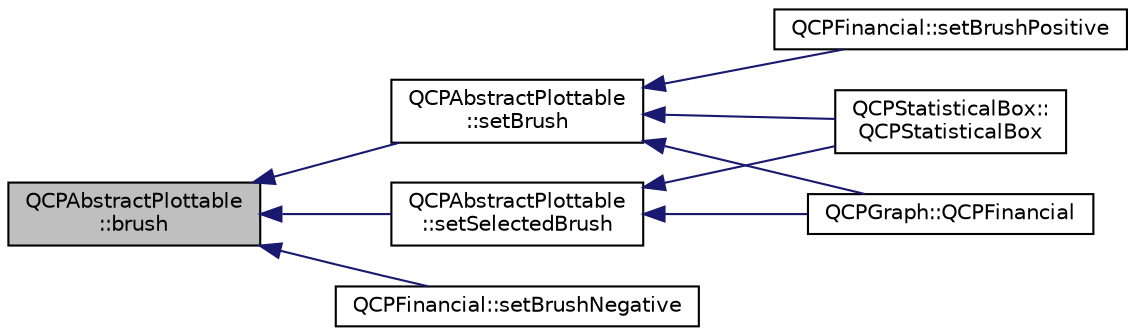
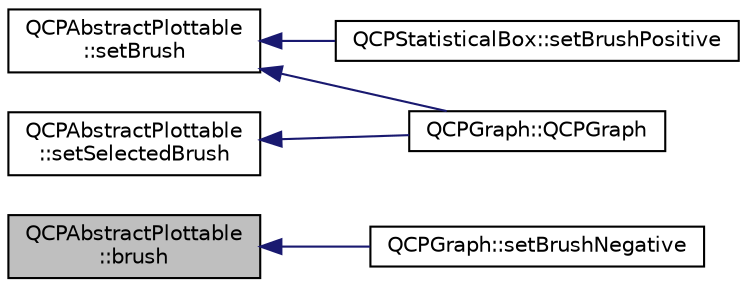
(951, 29) -> (537, 41)
(951, 122) -> none
(336, 160) -> none
(337, 214) -> none
(951, 214) -> (537, 131)
(517, 306) -> (537, 247)
